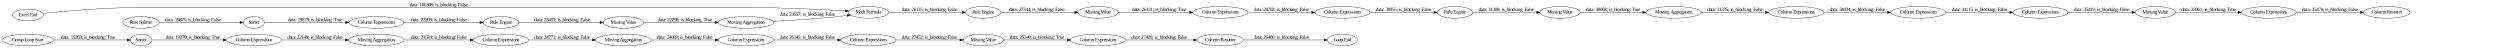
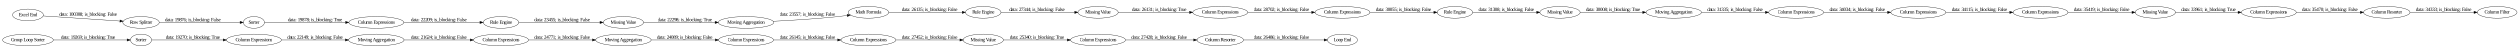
(444, 7) -> (82, 18)
none -> (2497, 12)
(28, 40) -> (28, 40)
